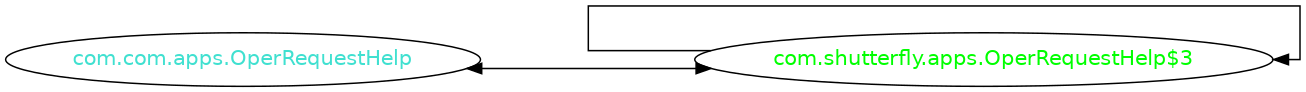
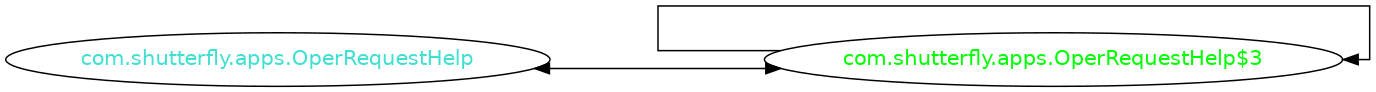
(243, 60) -> (278, 60)
